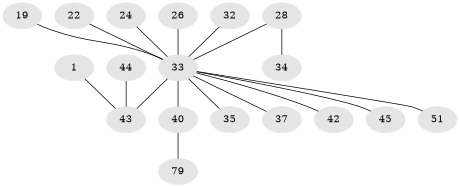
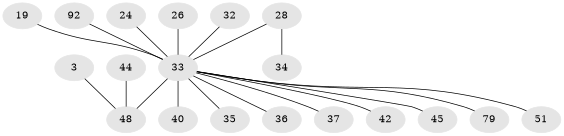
(74, 16) -> (74, 16)
(74, 68) -> (74, 68)
(126, 120) -> (126, 120)
none -> (282, 120)
(178, 146) -> (400, 93)
